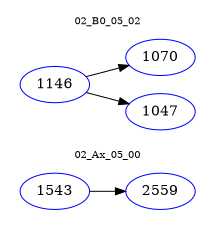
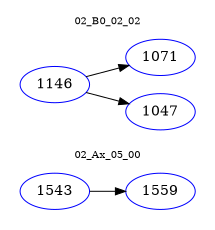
(108, 22) -> (108, 22)
(160, 57) -> (160, 57)
(160, 191) -> (160, 191)
